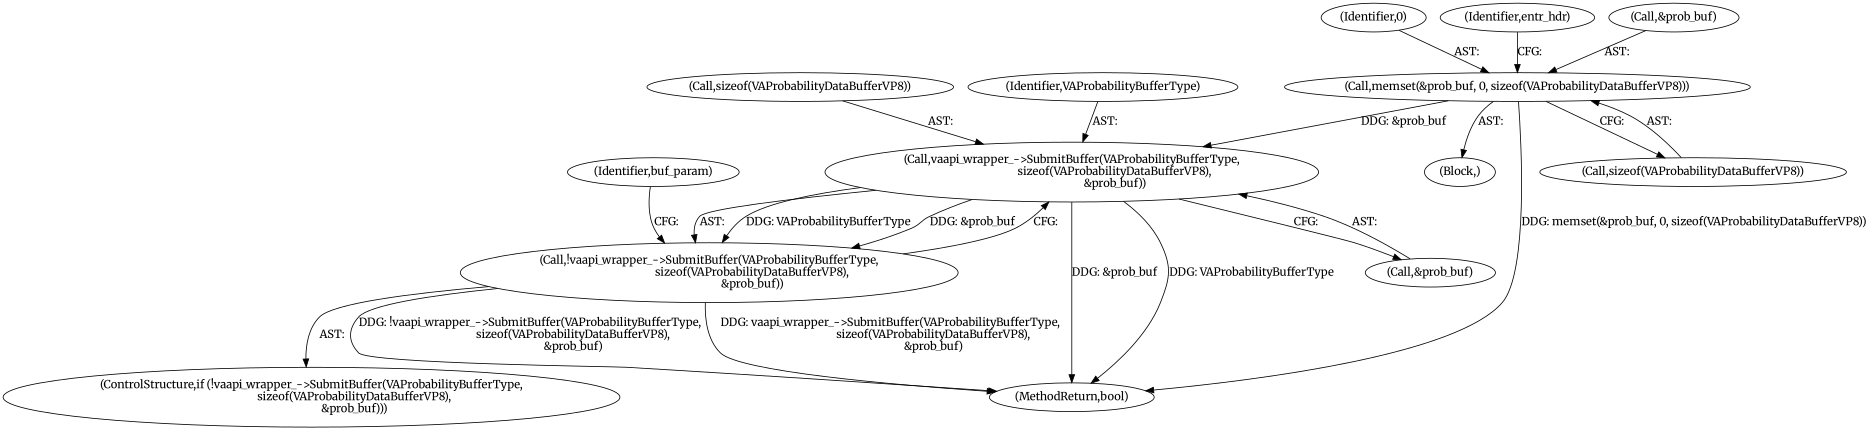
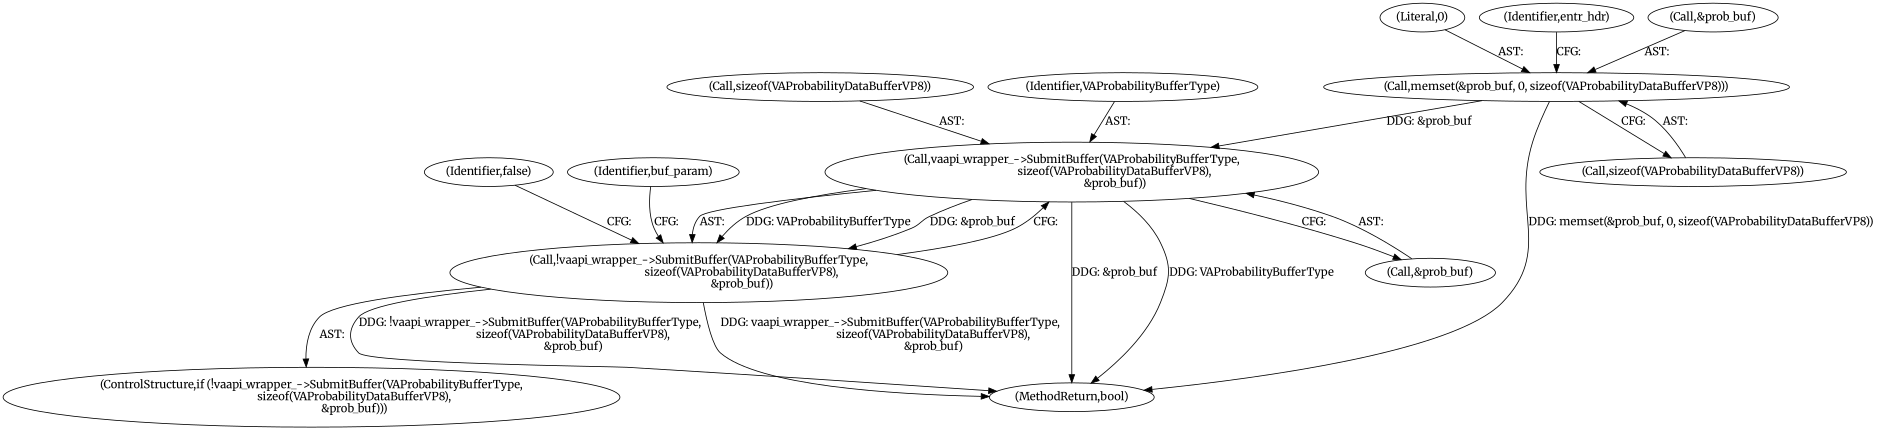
(1374, 18) -> (1422, 18)
none -> (489, 172)
(1460, 172) -> none
